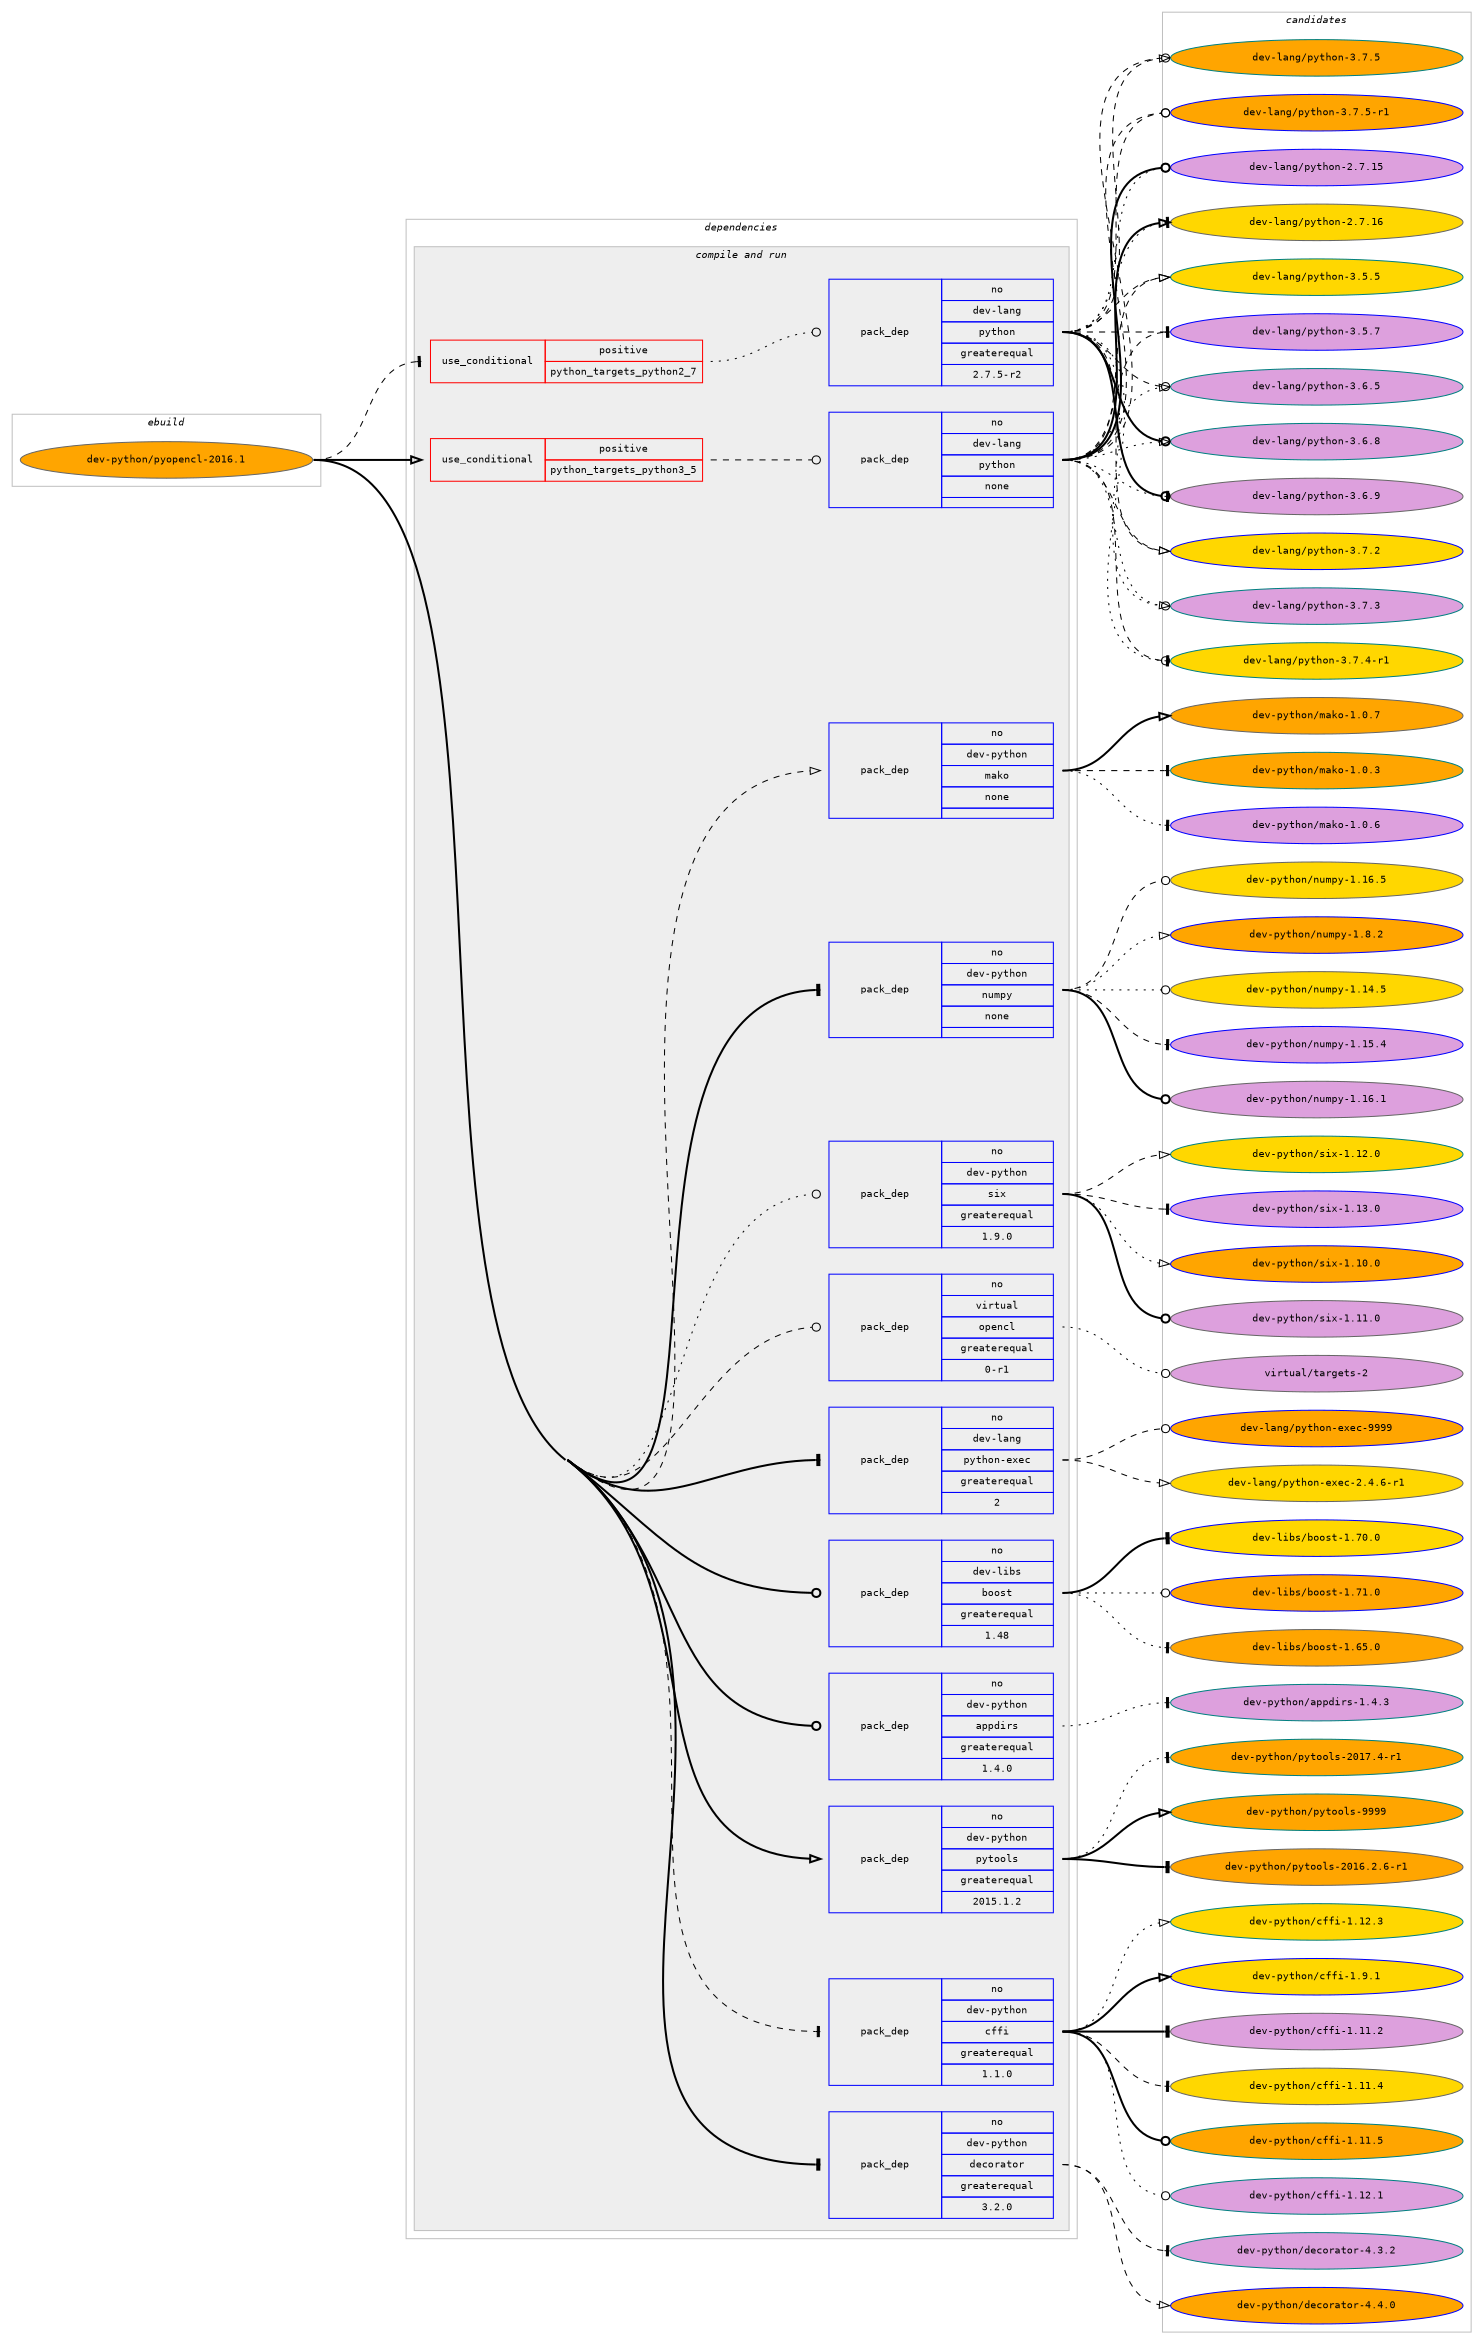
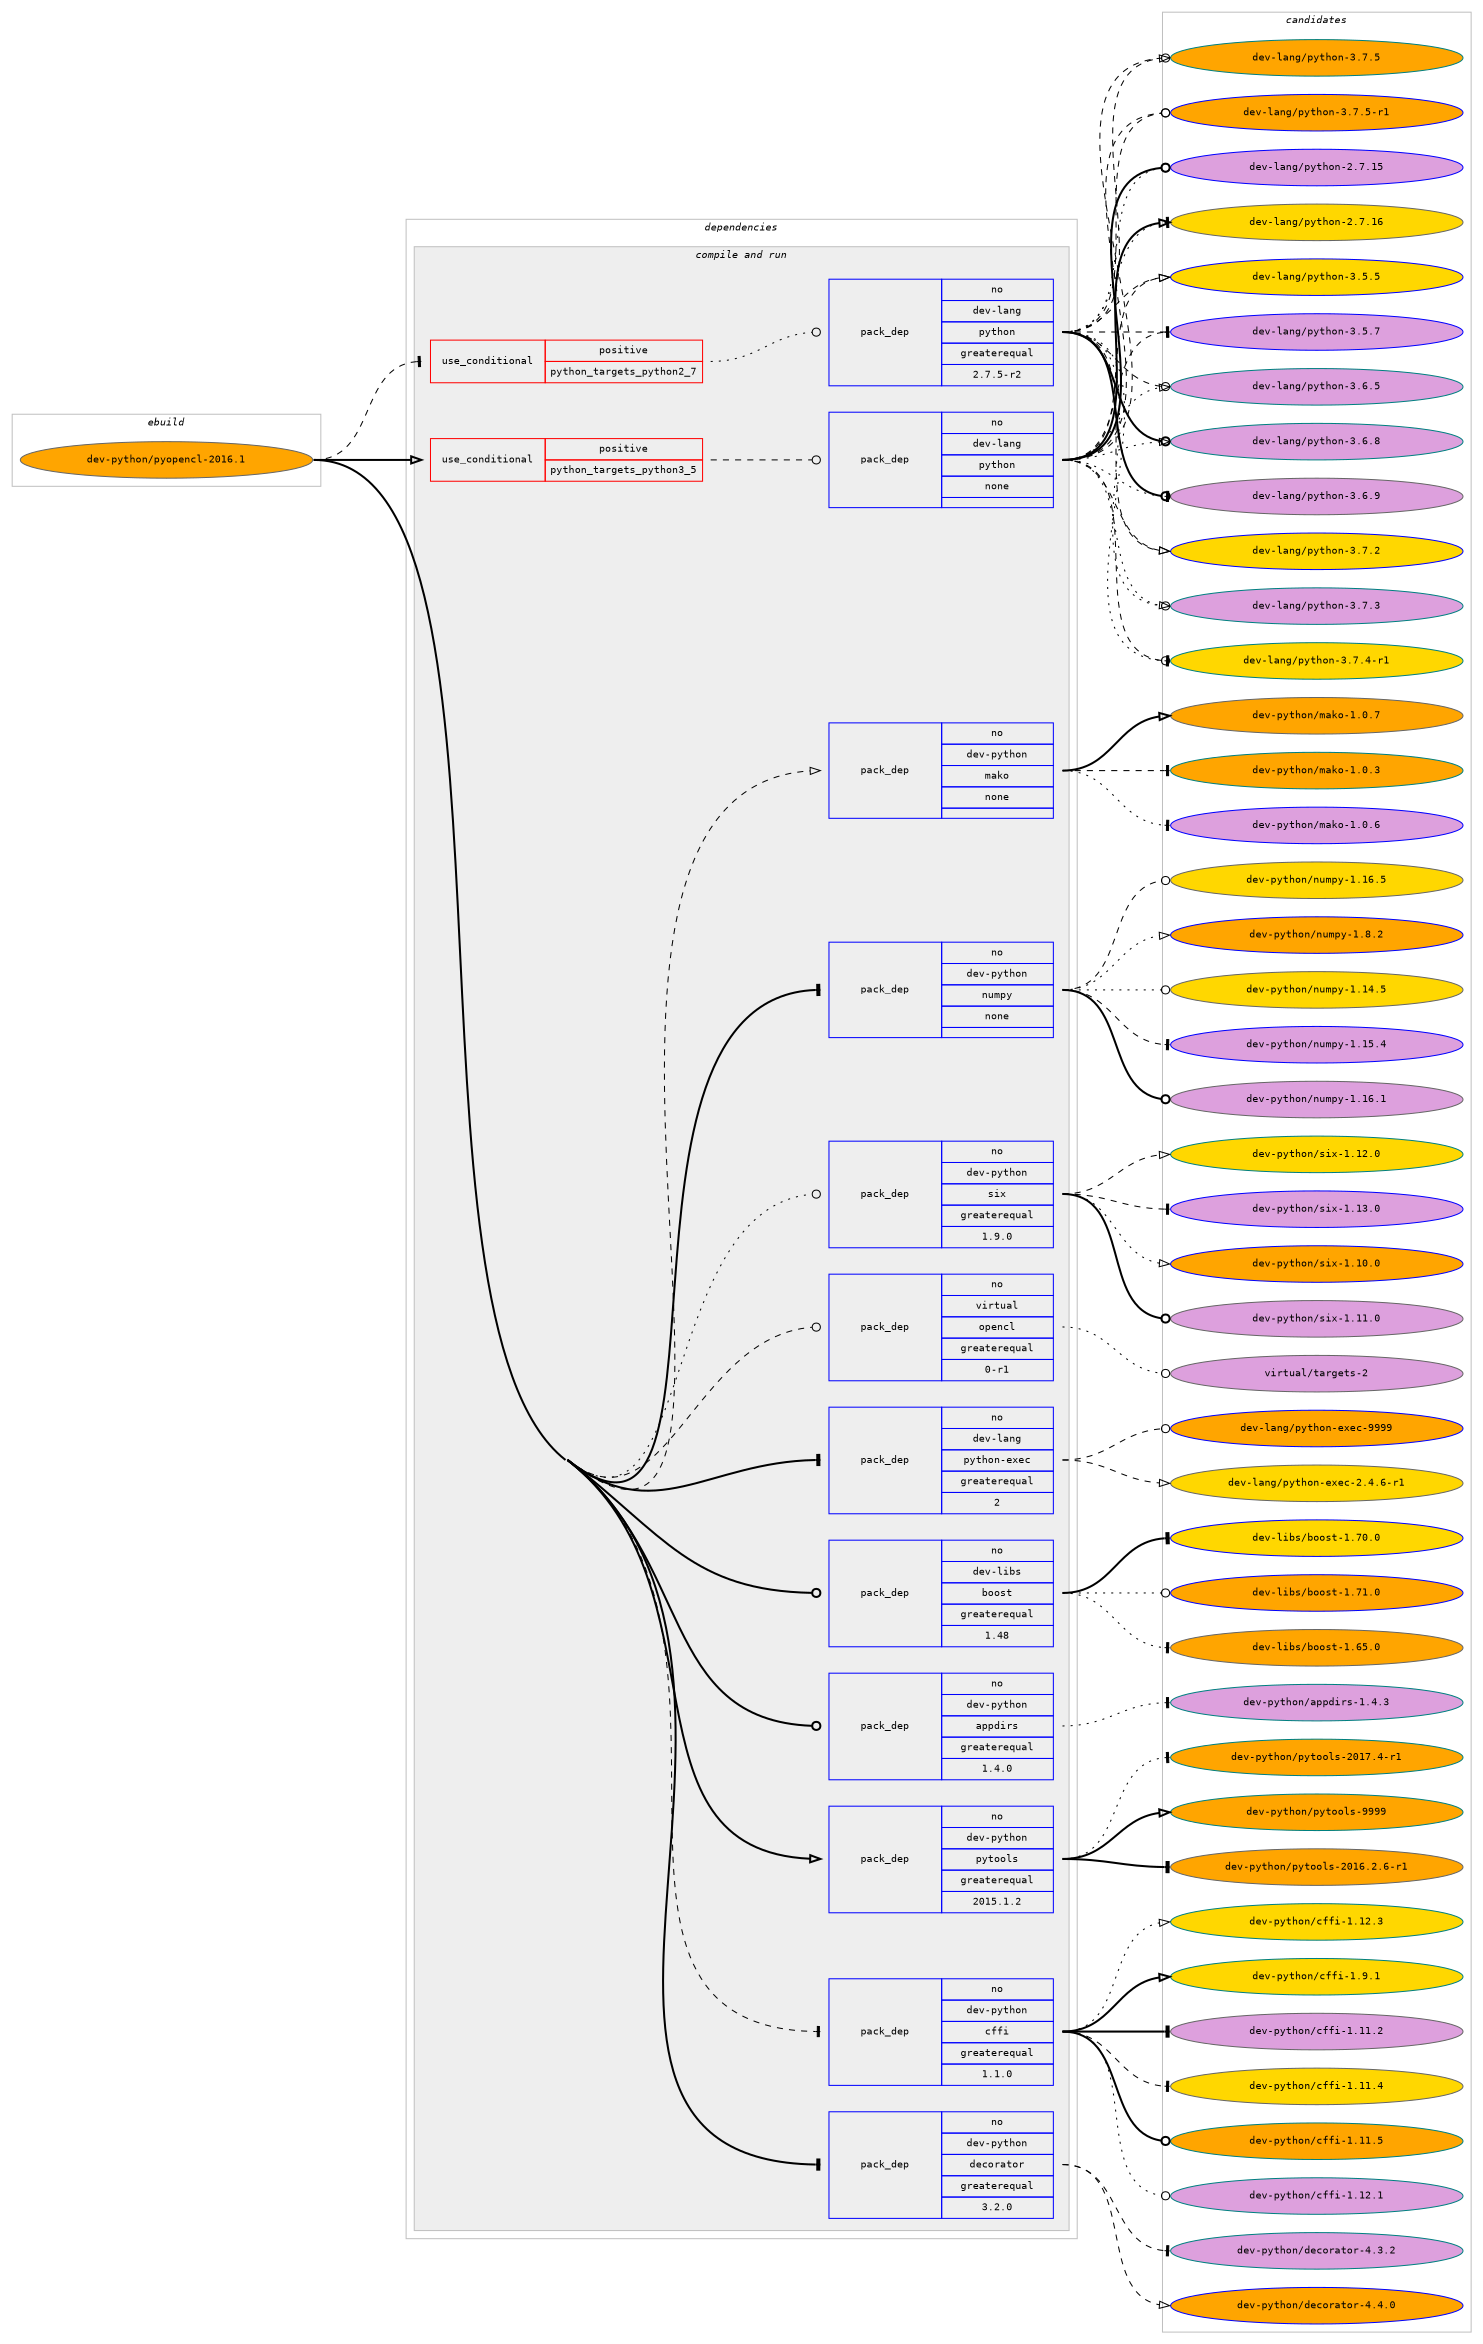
(1317, 277) -> (1317, 277)
(1317, 1977) -> (1317, 1977)
